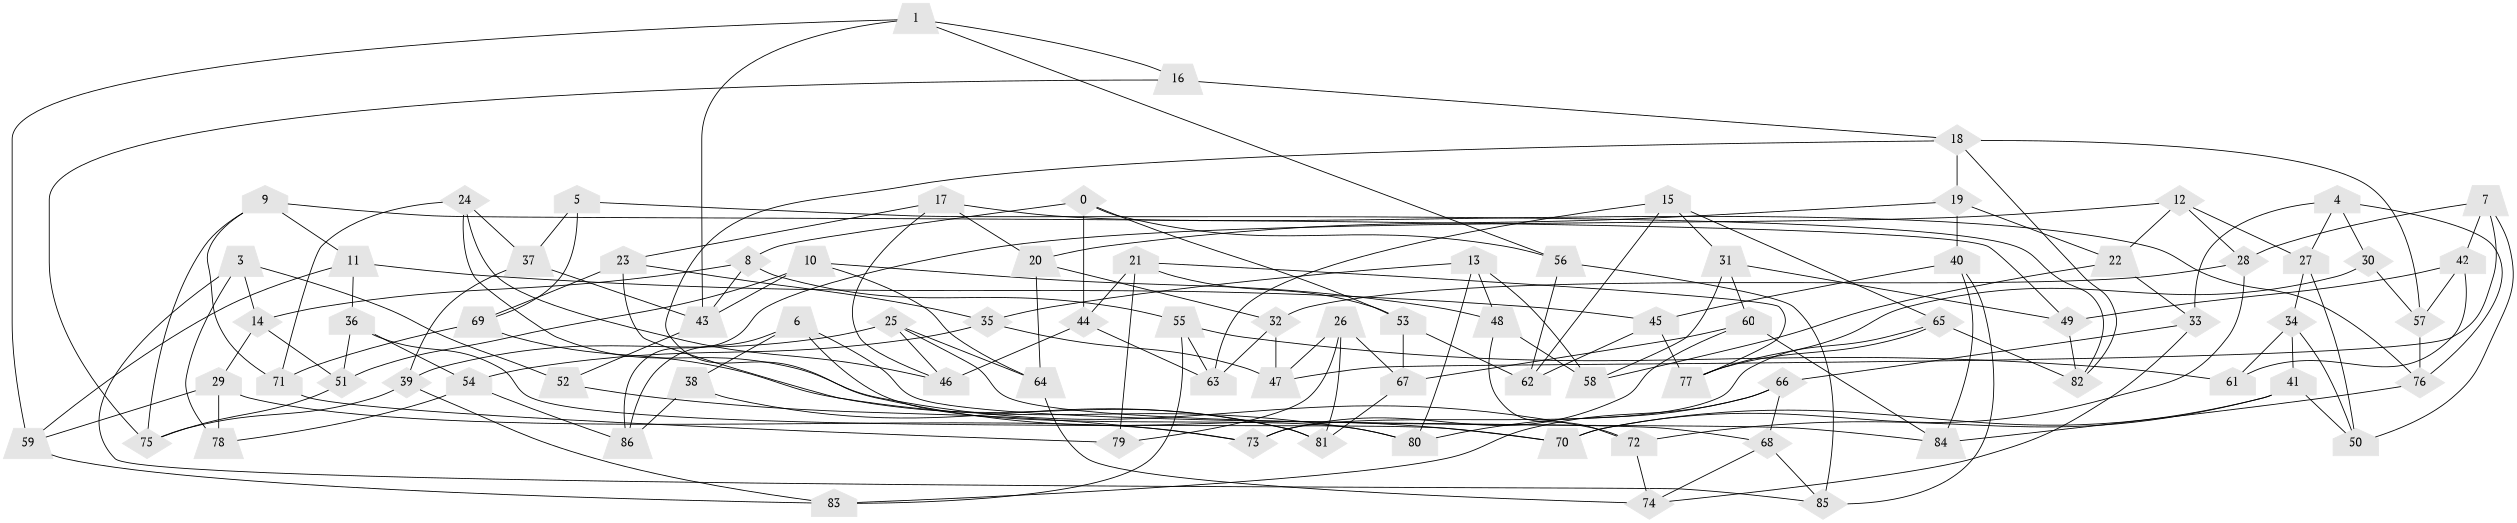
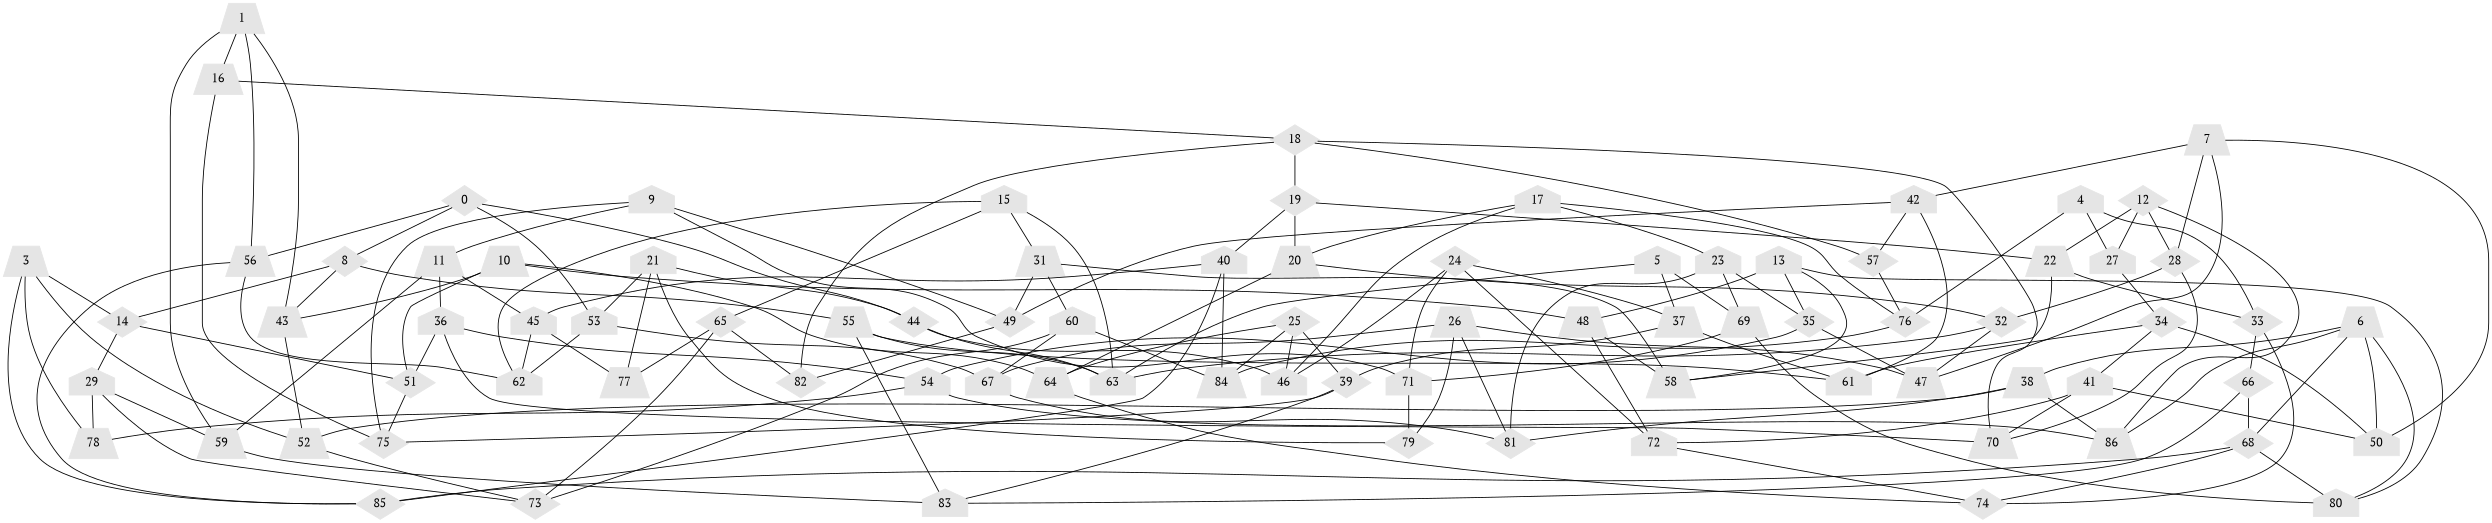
(1396, 217) -> (1385, 290)
(2368, 261) -> none
(618, 293) -> (1766, 356)
(2336, 342) -> (2374, 382)
none -> (1163, 406)
(1603, 417) -> (2292, 473)
